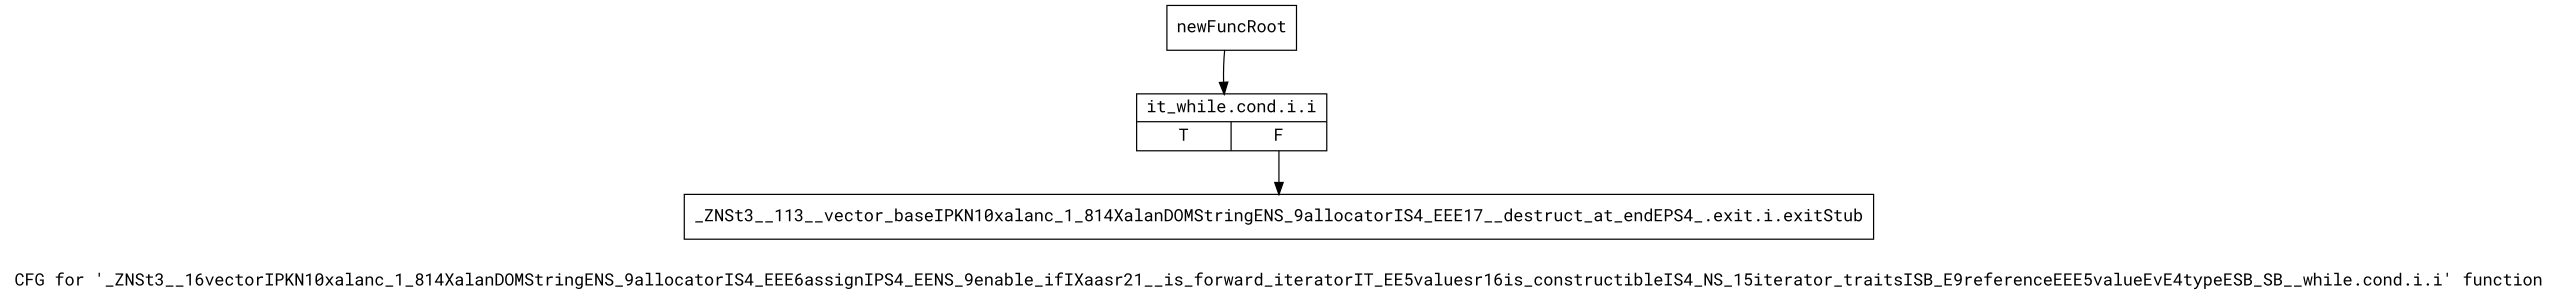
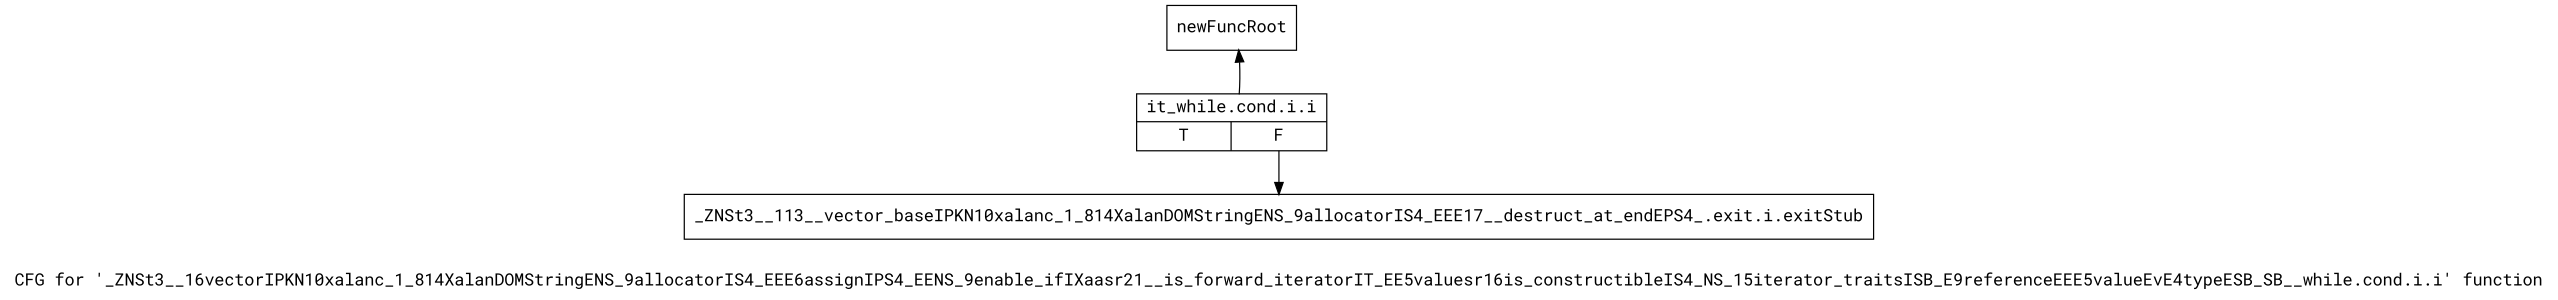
(1224, 66) -> (1240, 78)
